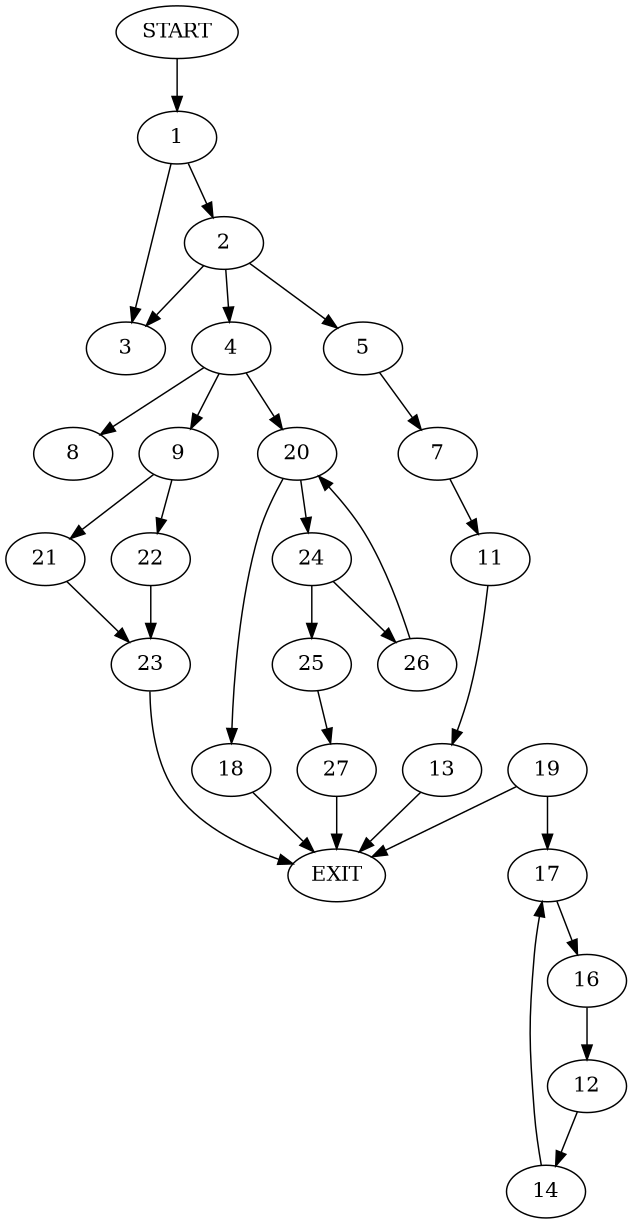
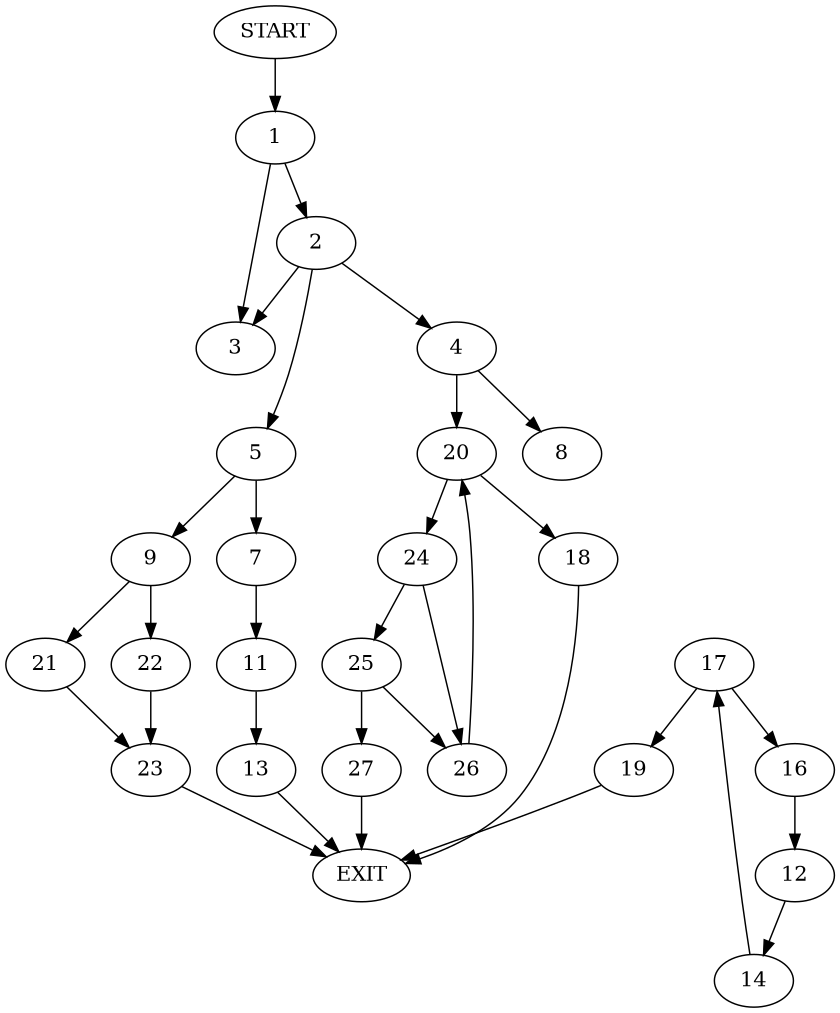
(208, 395) -> (209, 501)
none -> (409, 712)
(547, 816) -> (679, 712)
